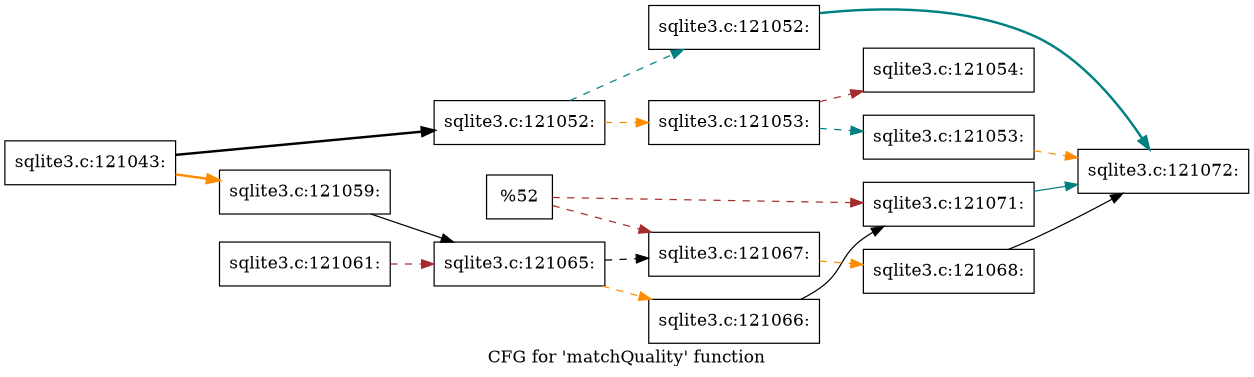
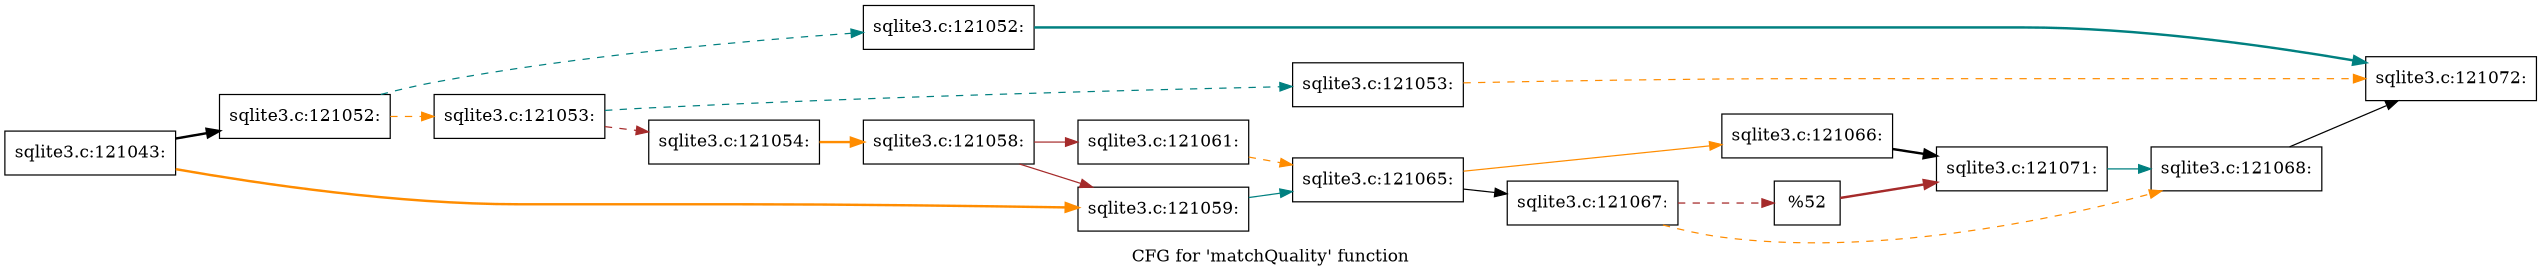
none -> (949, 142)
(1050, 189) -> (2123, 169)
(701, 200) -> (1882, 191)
(596, 217) -> (1720, 203)
(406, 226) -> (1264, 195)
(621, 259) -> (1479, 191)
(406, 264) -> (1264, 160)
(837, 270) -> (1908, 151)
(621, 291) -> (1586, 159)
